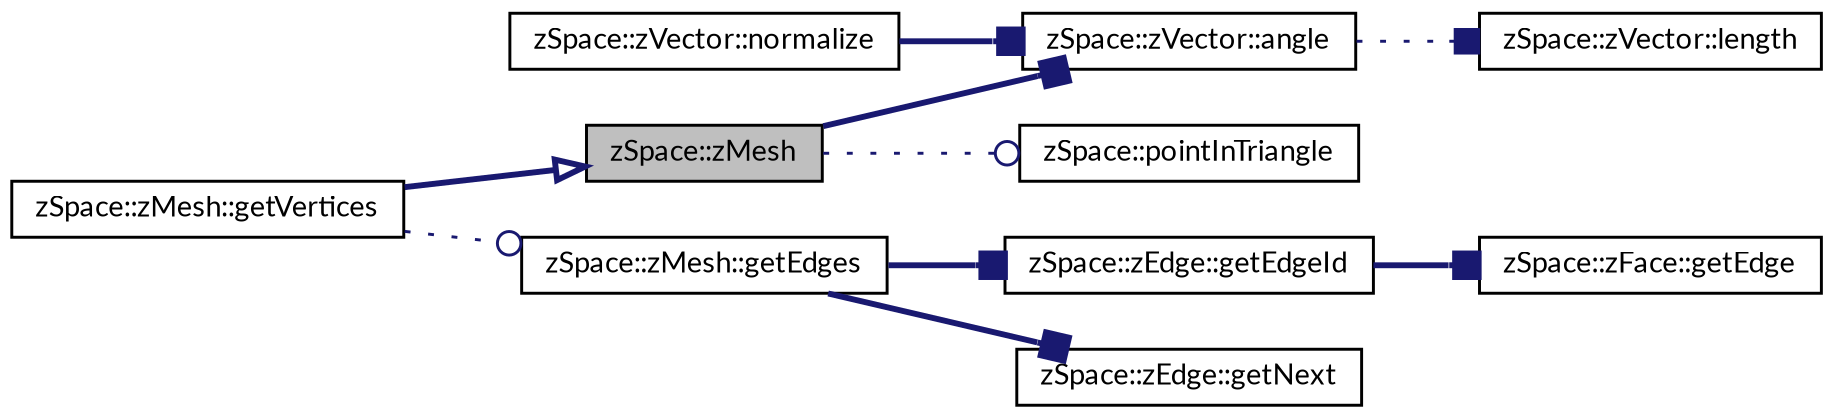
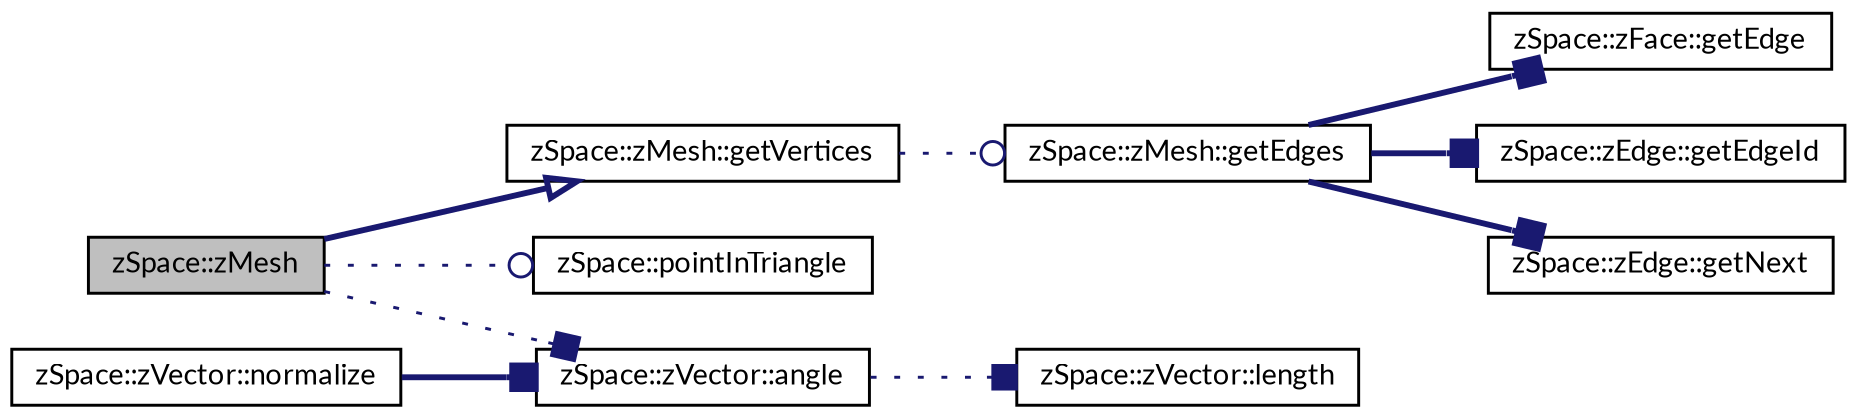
(930, 101) -> (436, 317)
(480, 179) -> (436, 213)
(1411, 265) -> (1410, 101)
